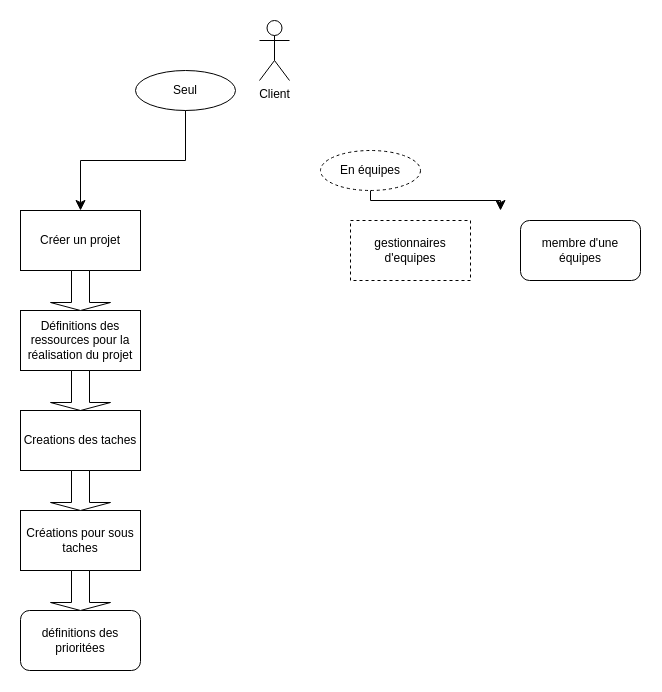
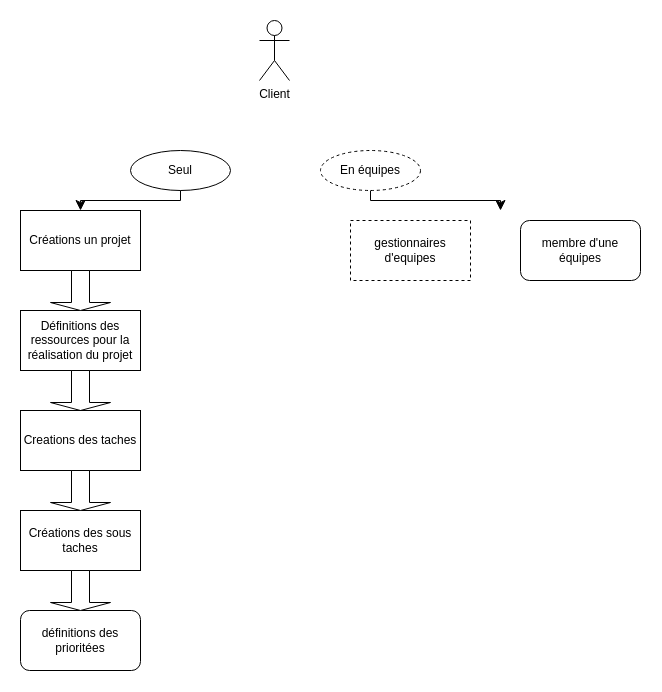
(186, 91) -> (181, 171)
(81, 241) -> (81, 241)
(81, 541) -> (81, 541)
